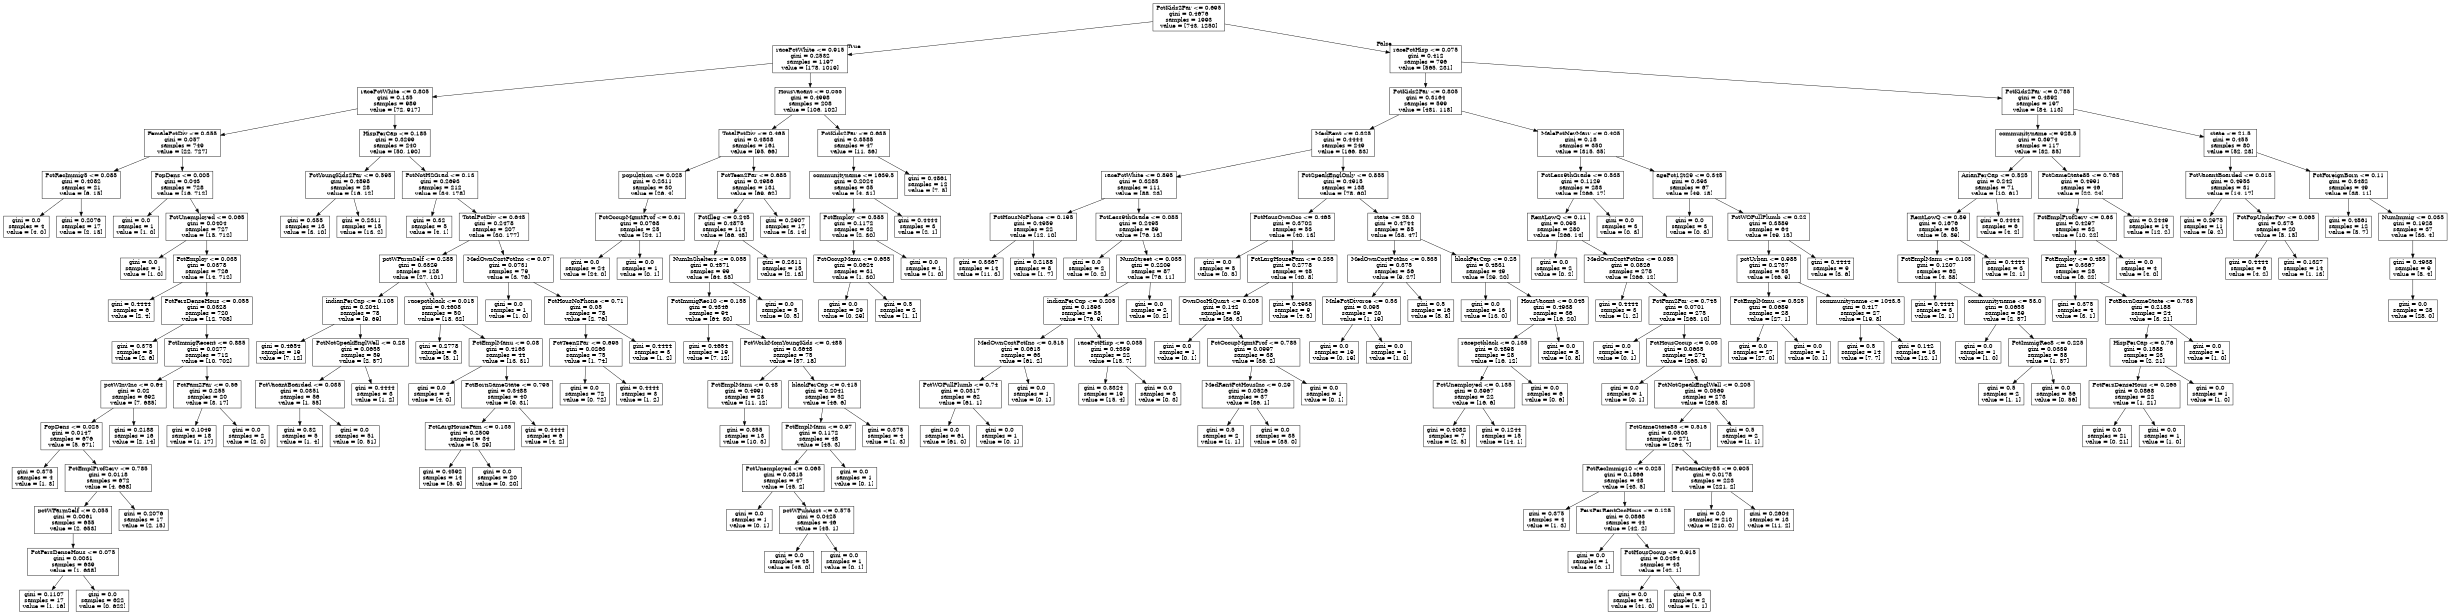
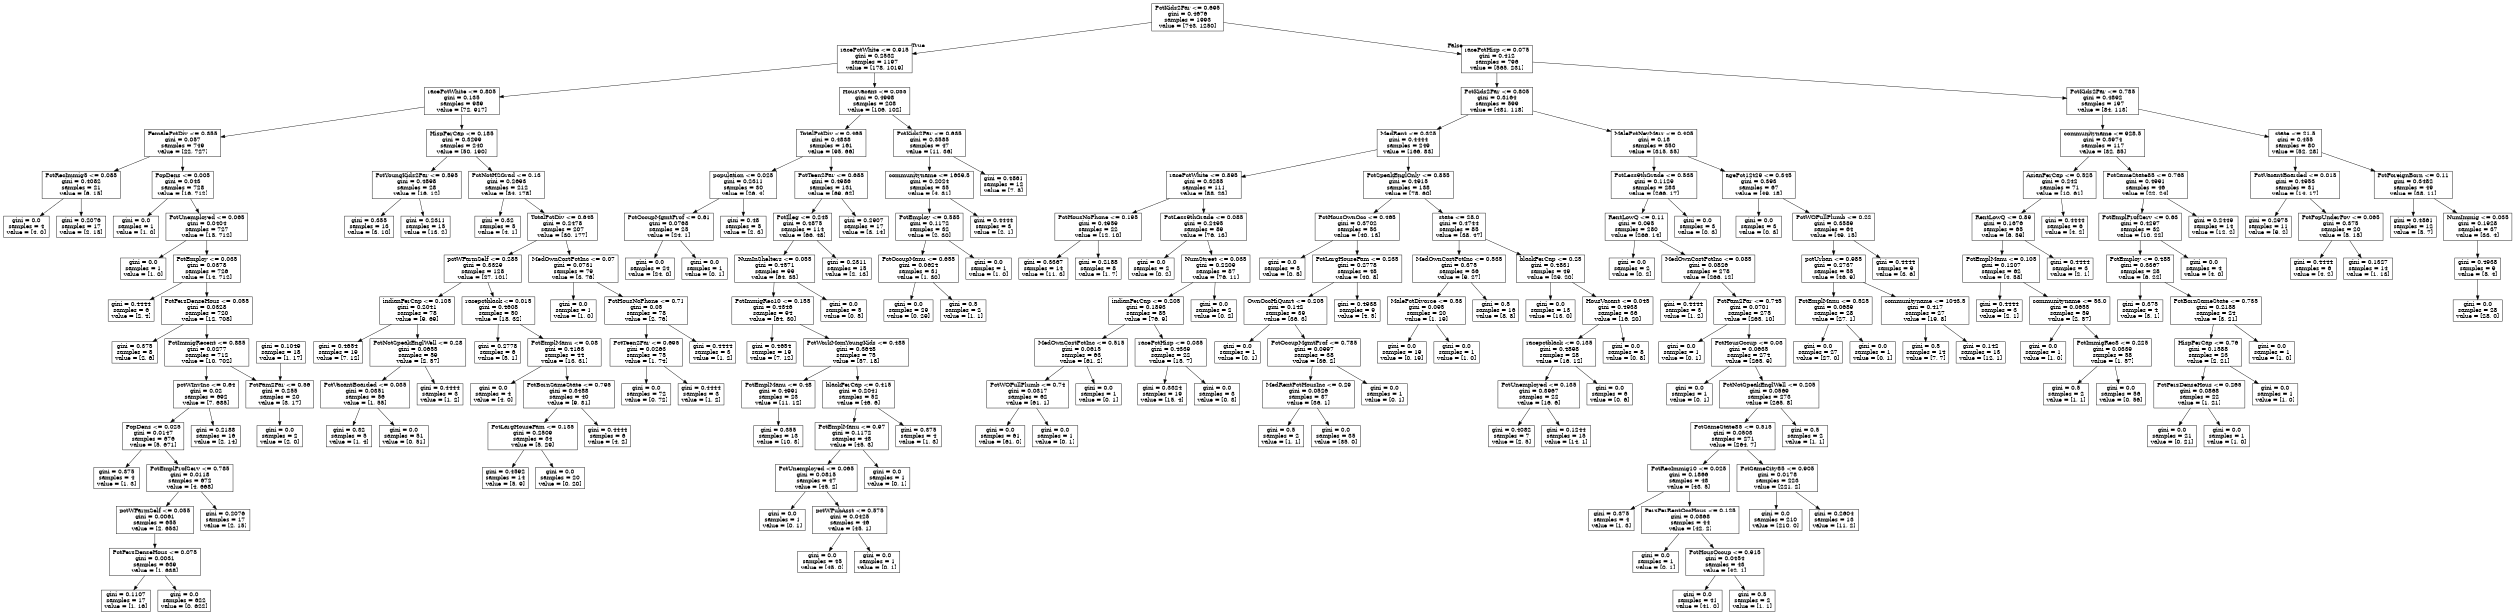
none -> (743, 227)
(200, 415) -> (280, 370)
